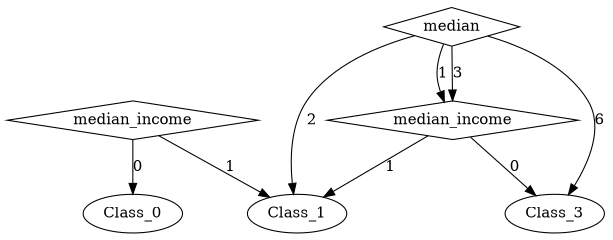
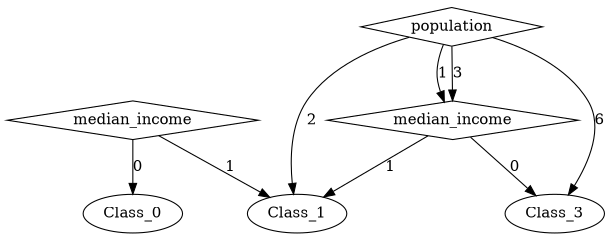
(452, 27) -> (452, 27)
